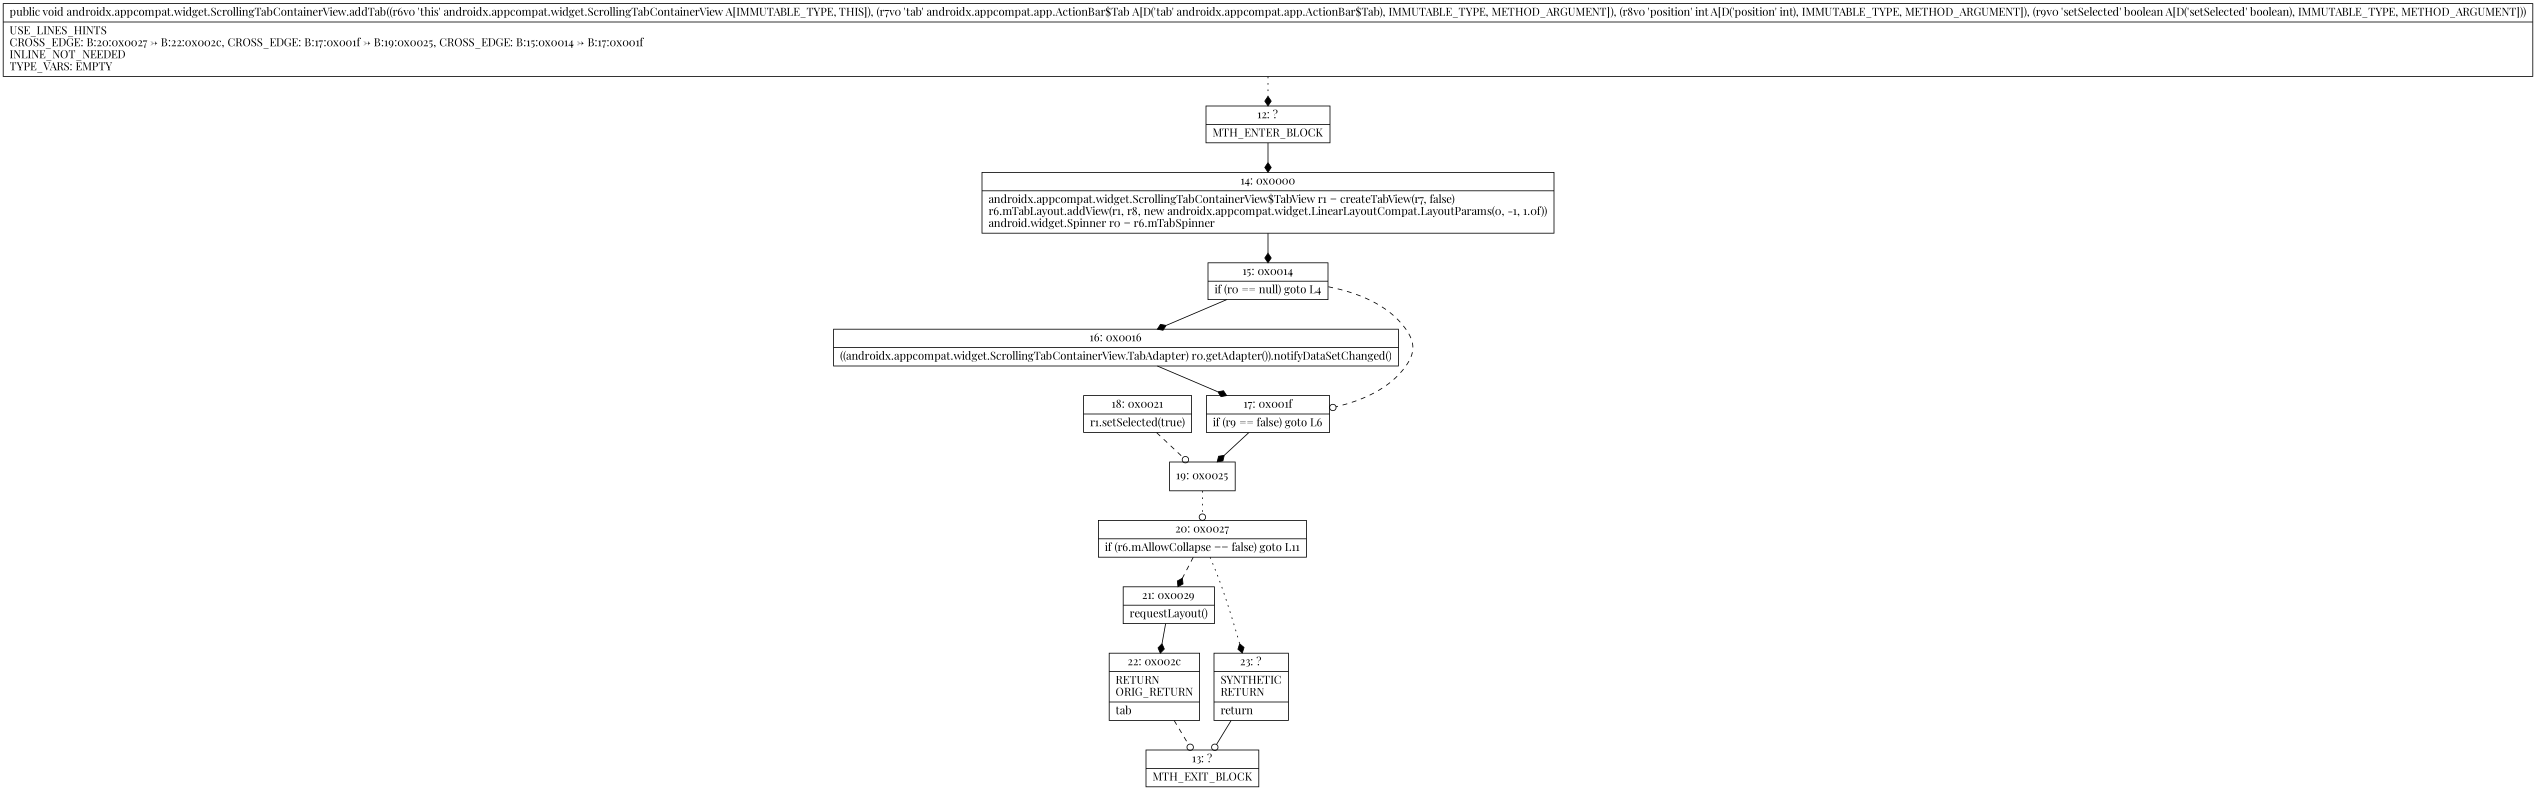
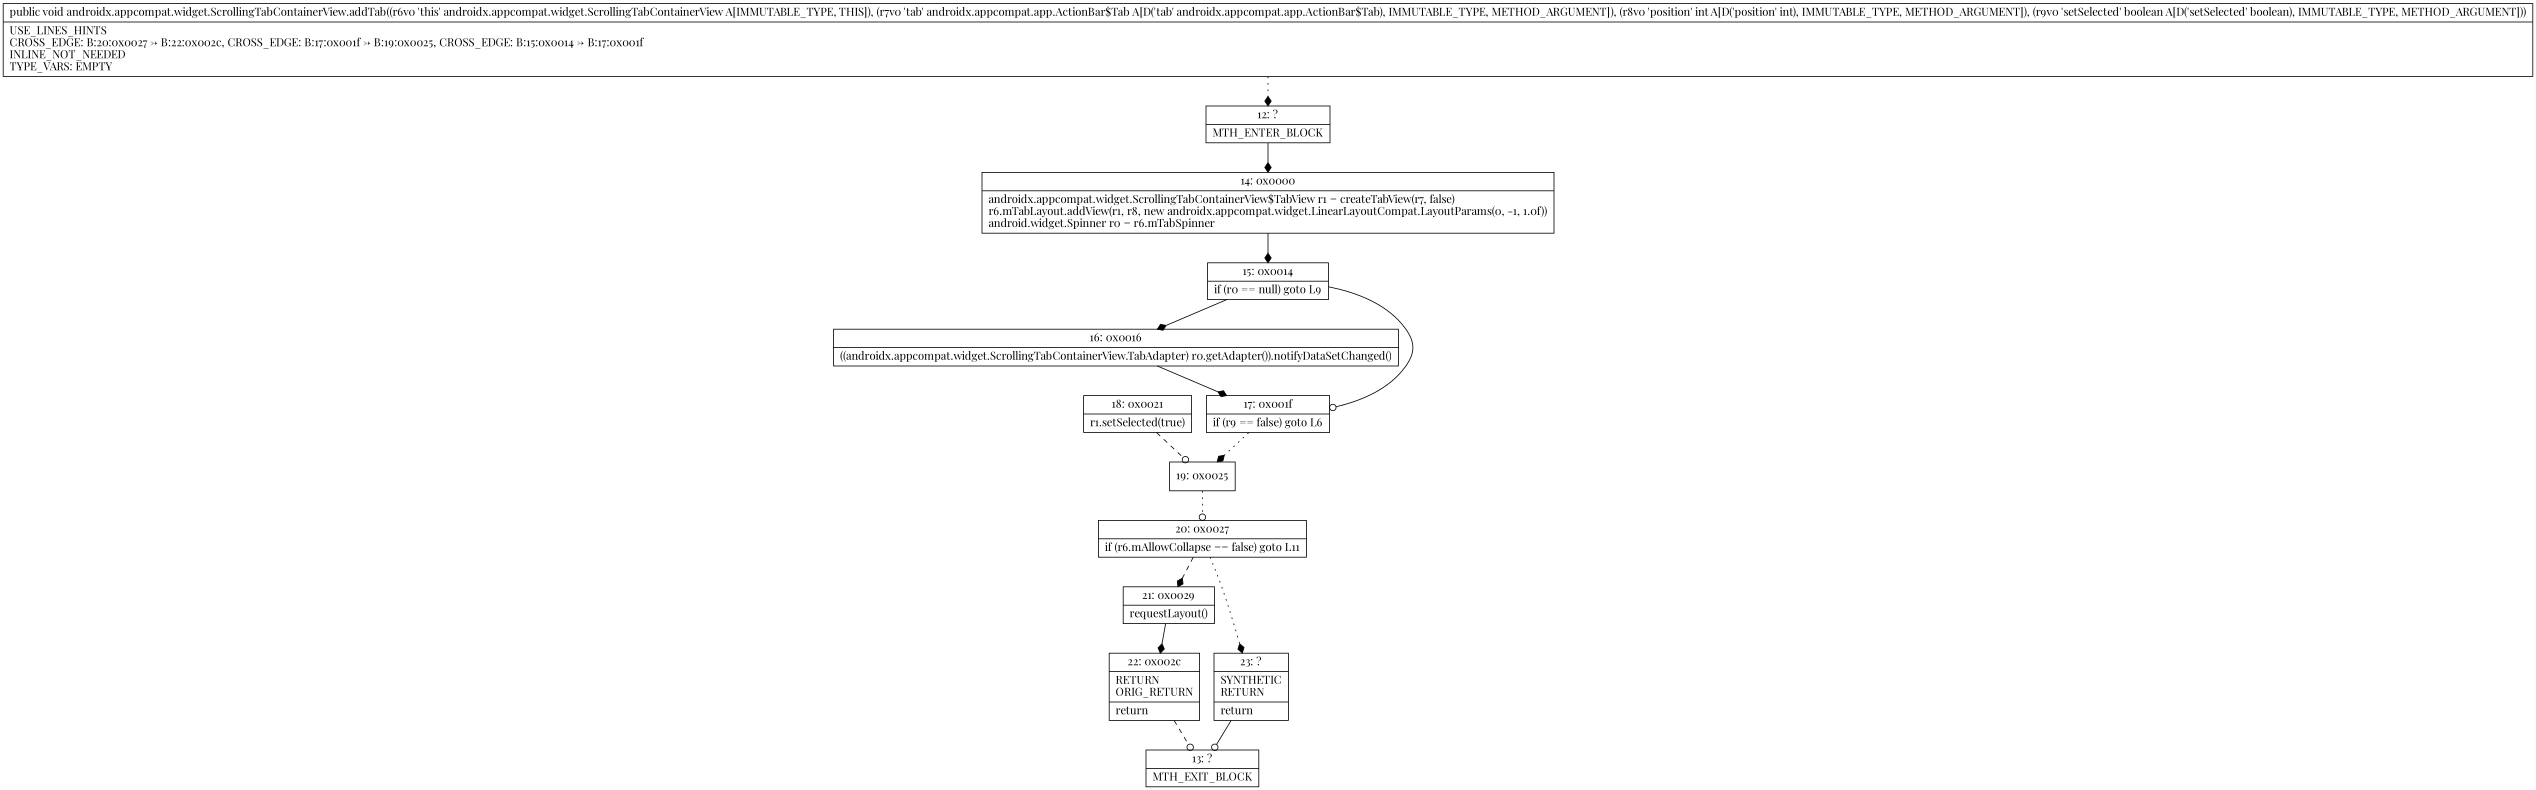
(1268, 290) -> (1268, 290)
(1413, 344) -> (1413, 344)
(1237, 444) -> (1237, 444)
(1124, 711) -> (1132, 711)
